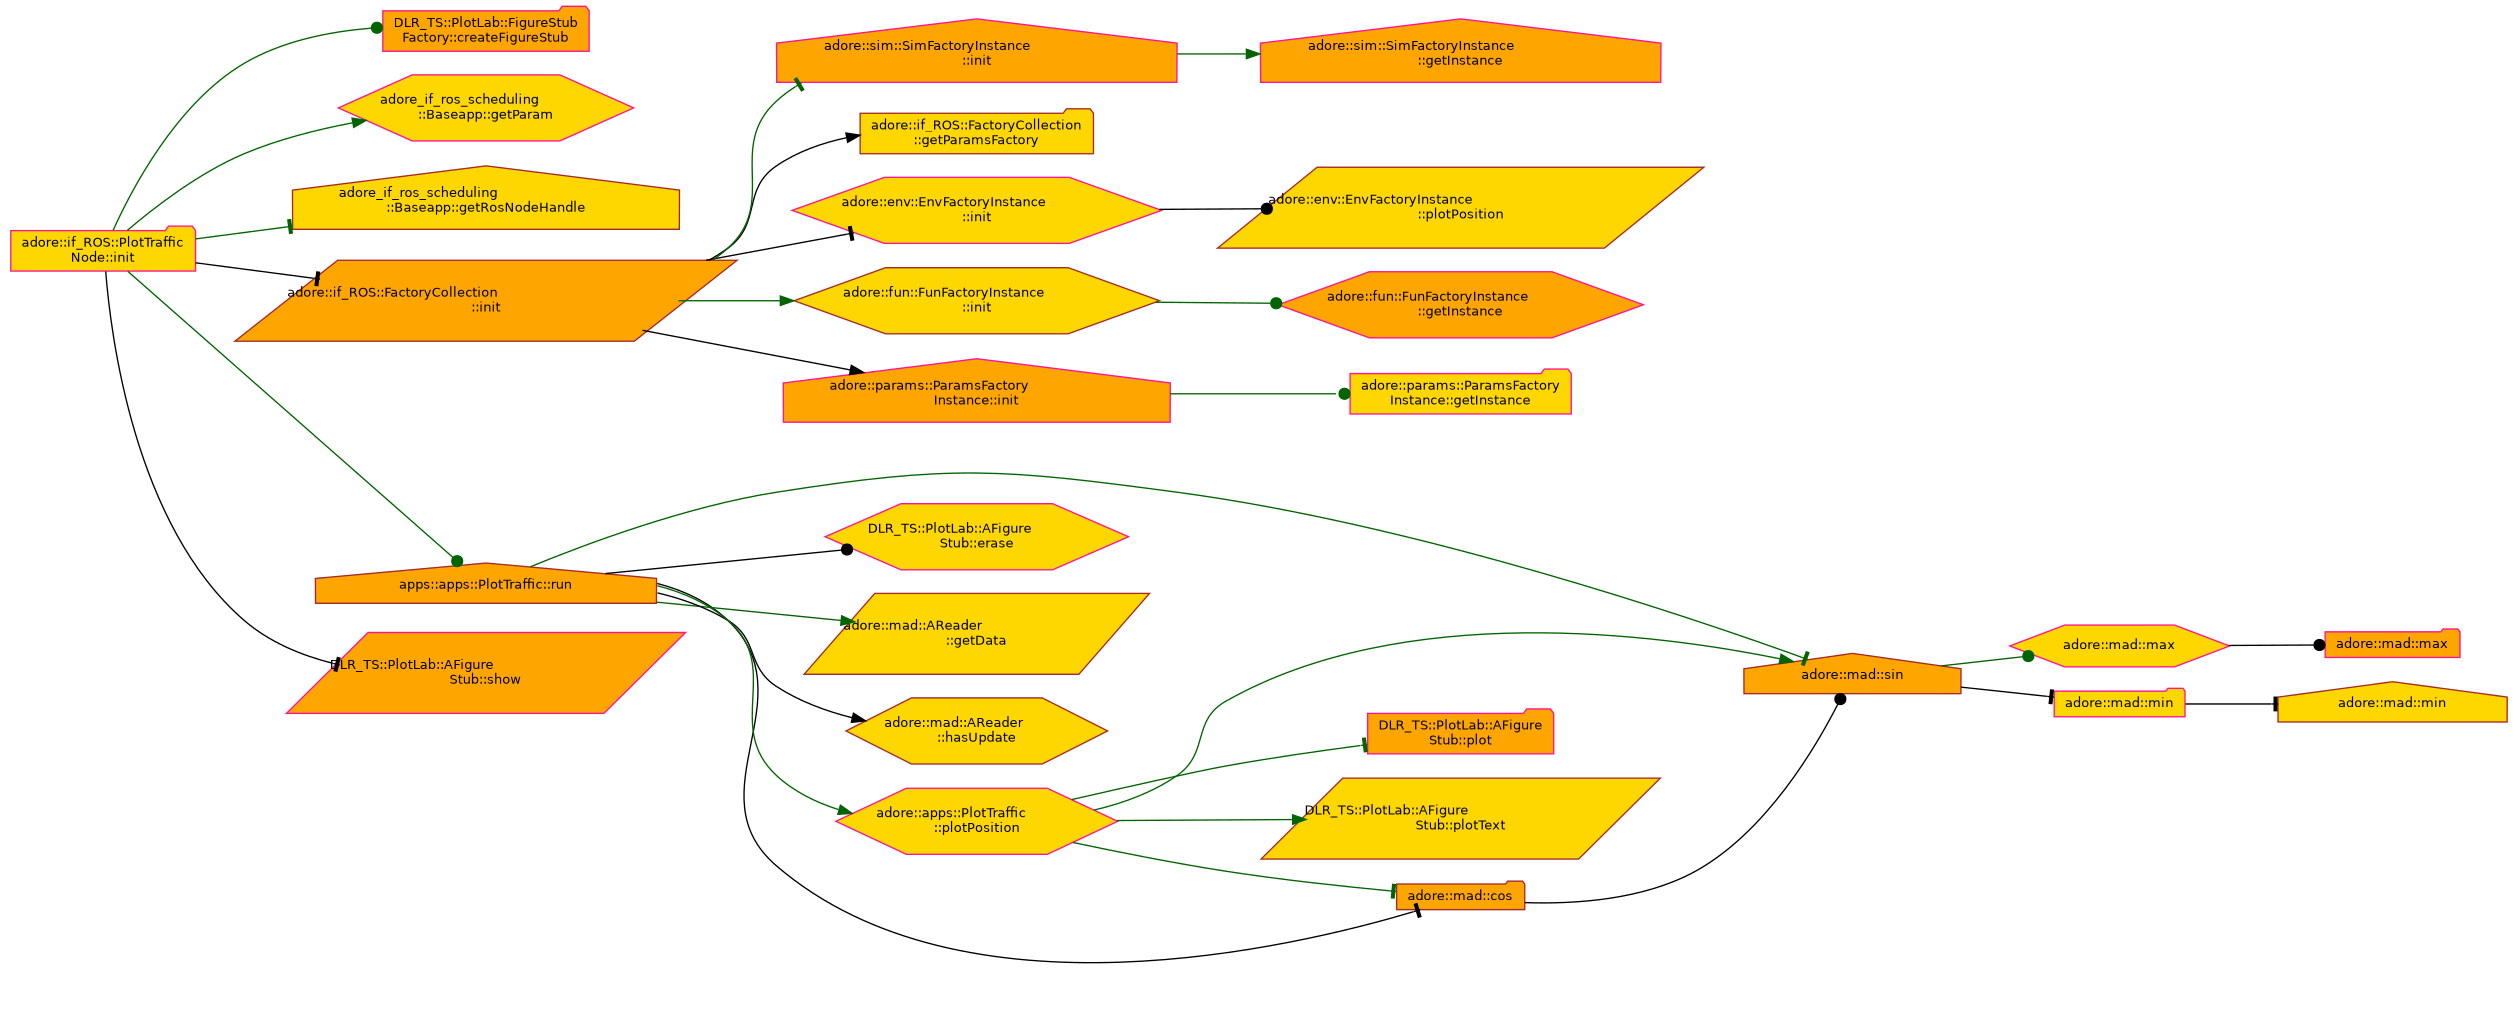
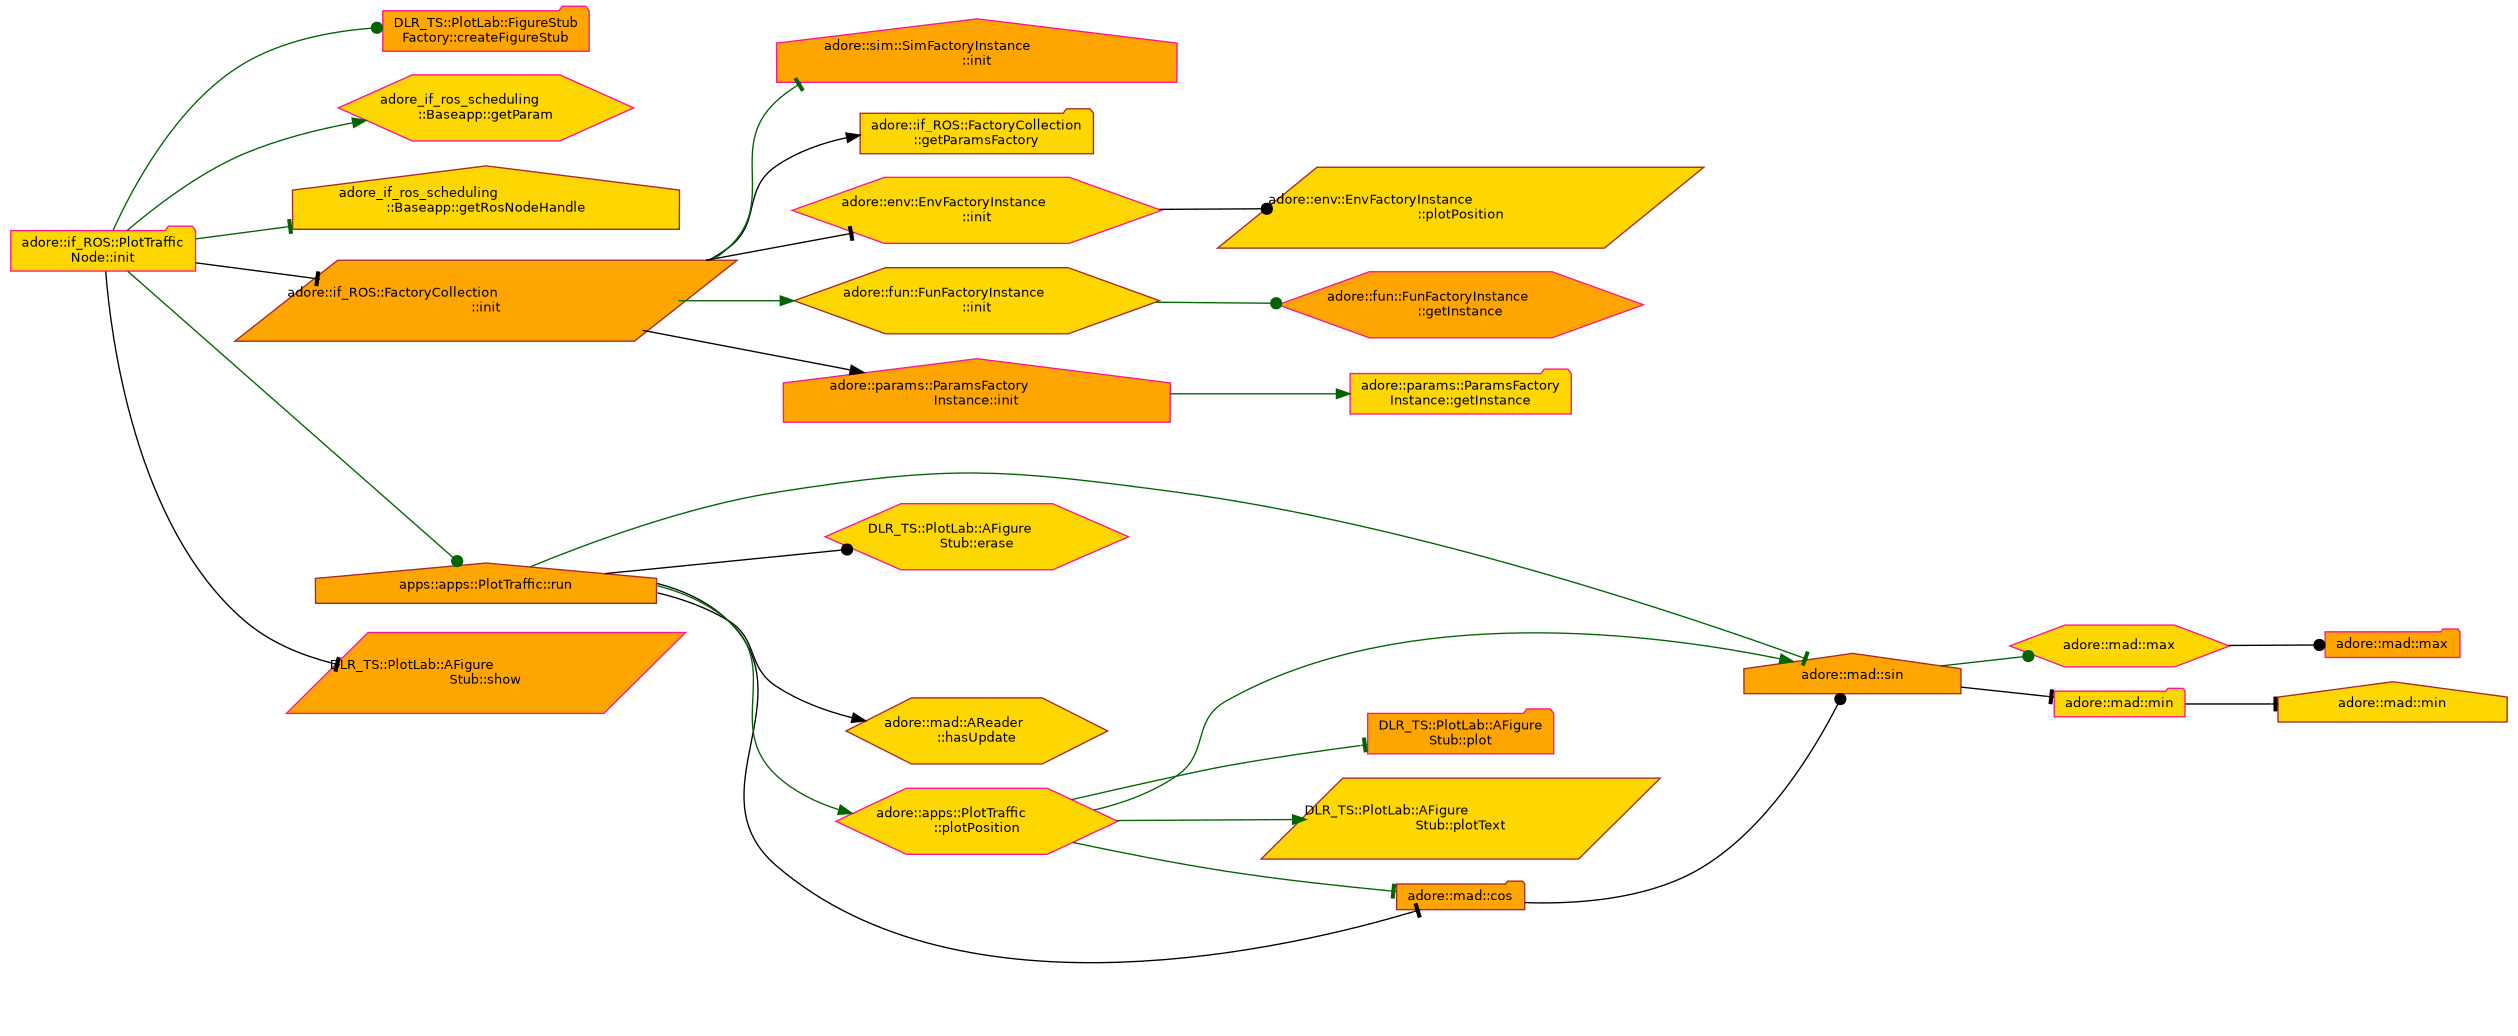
(1461, 54) -> none
(1253, 394) -> (1253, 394)
(977, 634) -> none
